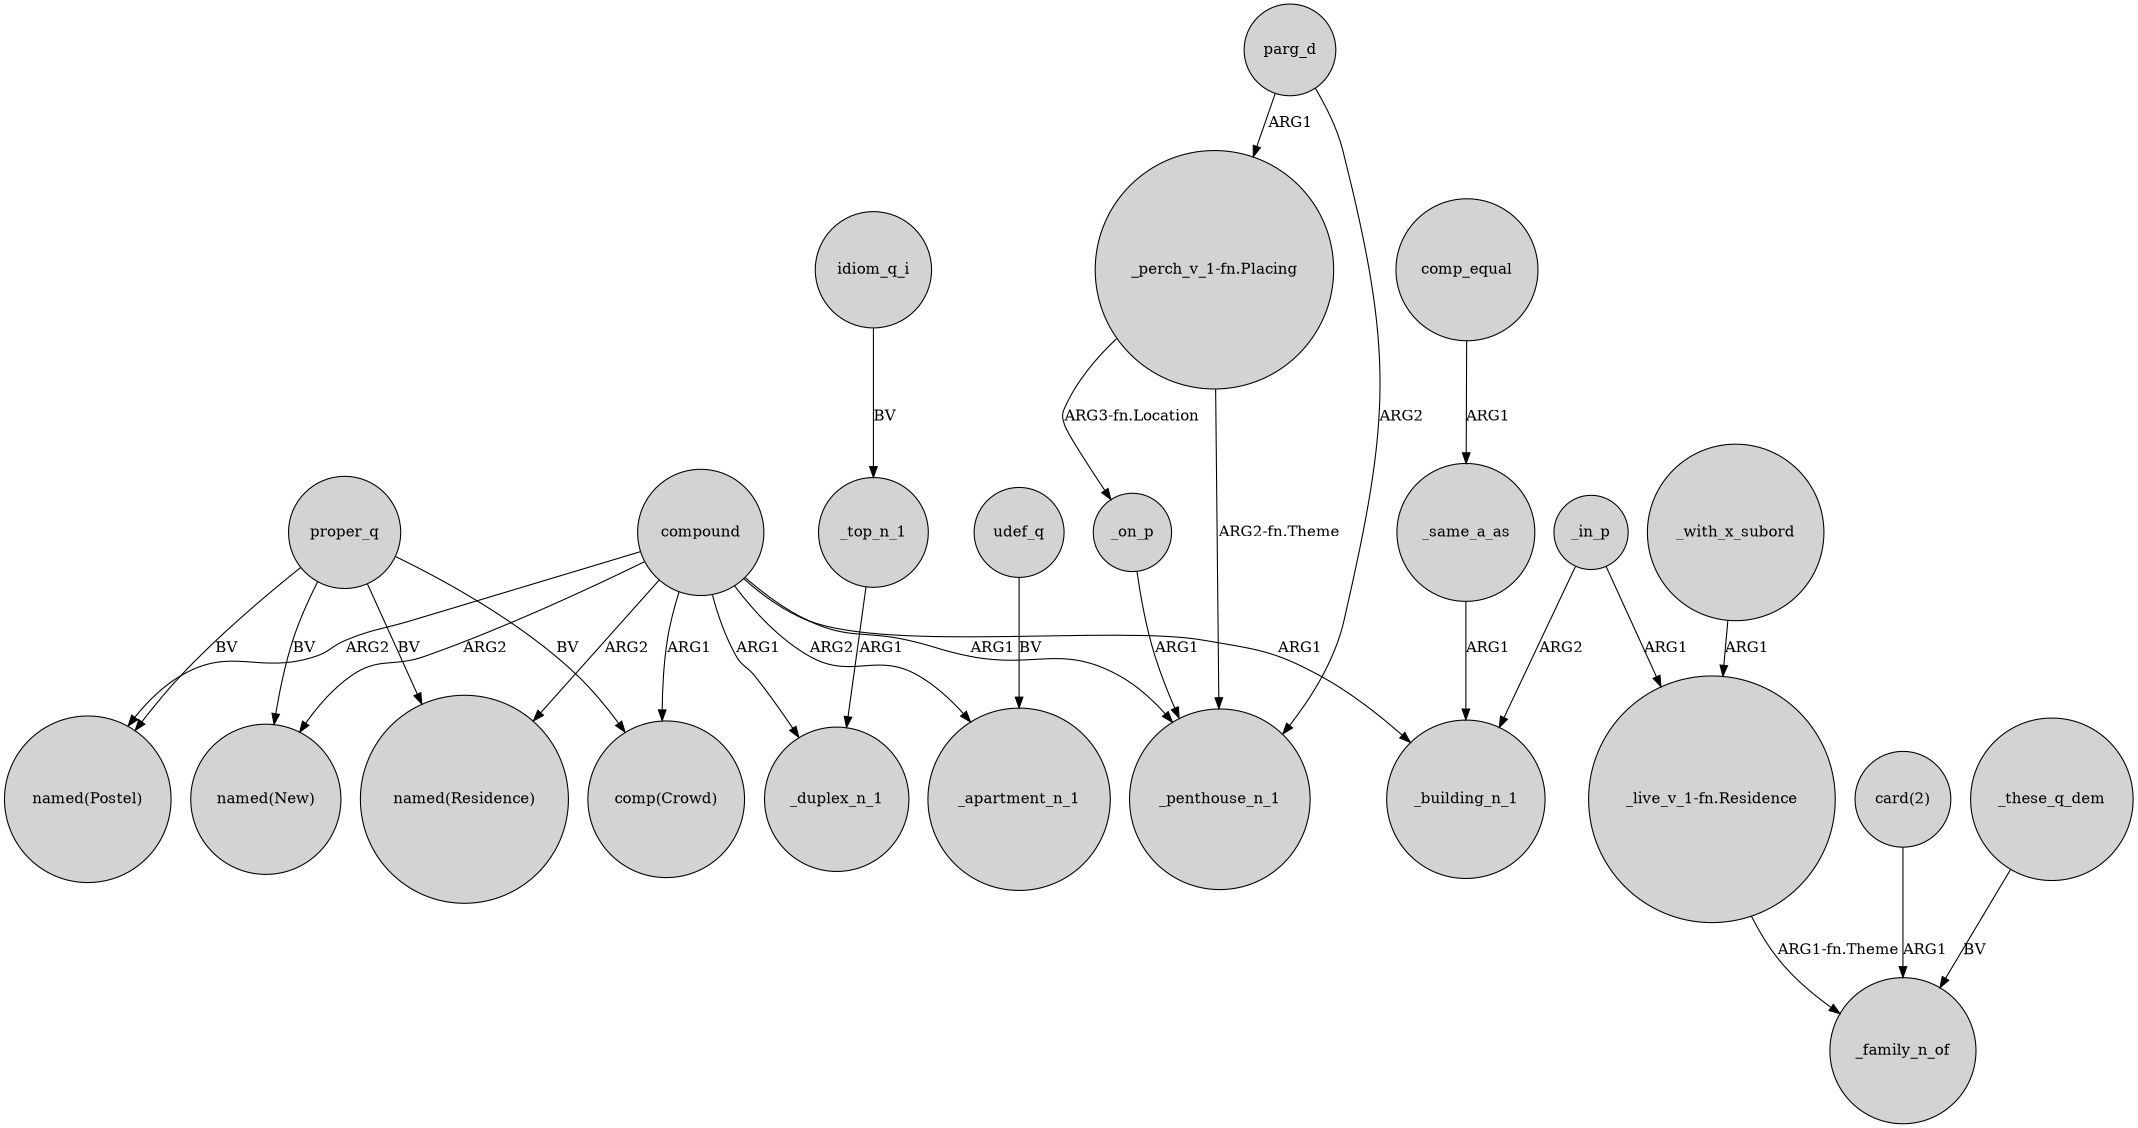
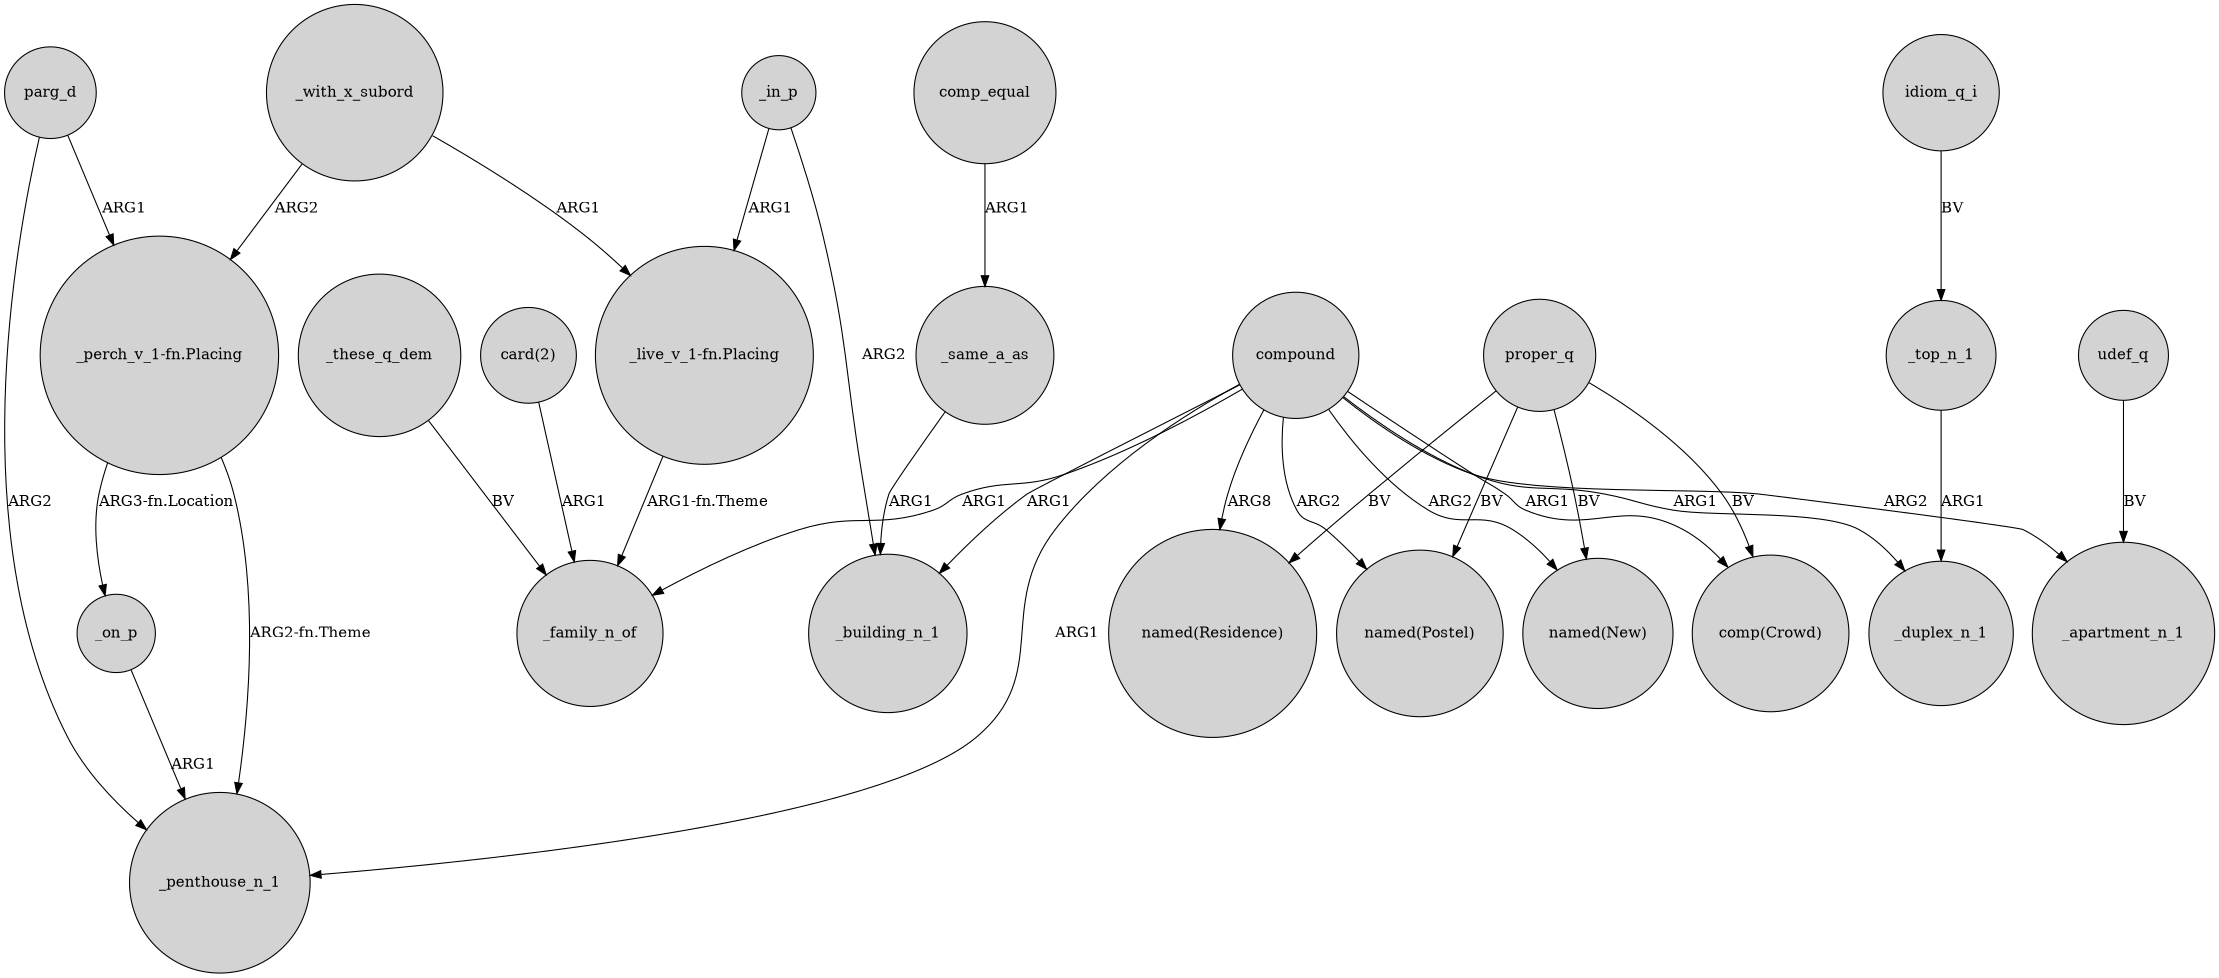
none -> (270, 207)
none -> (954, 498)
(627, 648) -> (1250, 502)
(1712, 799) -> (704, 355)
